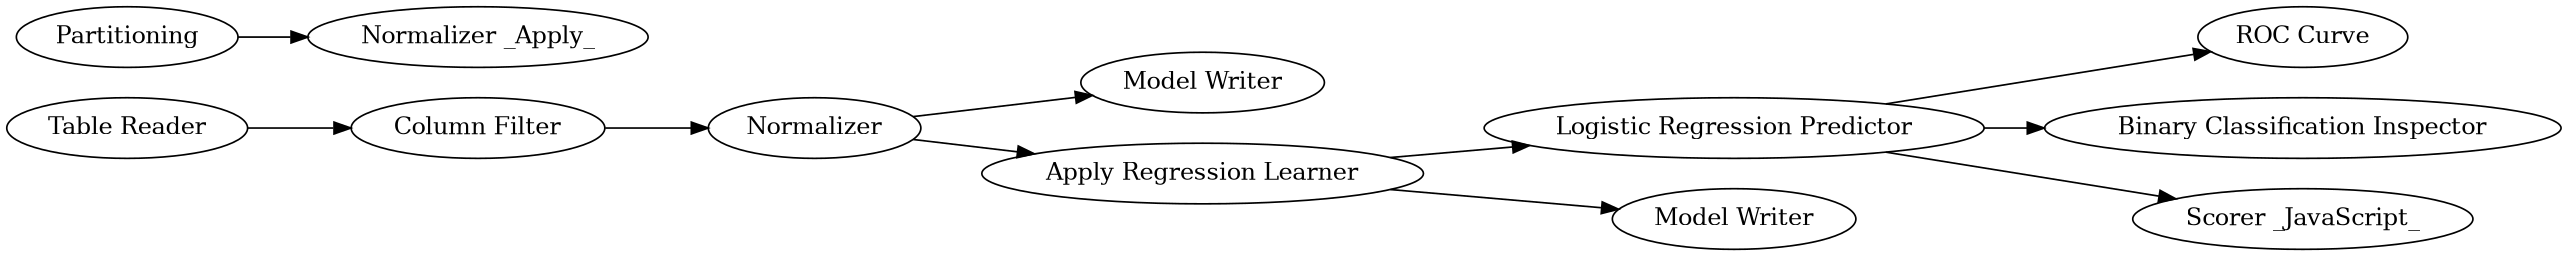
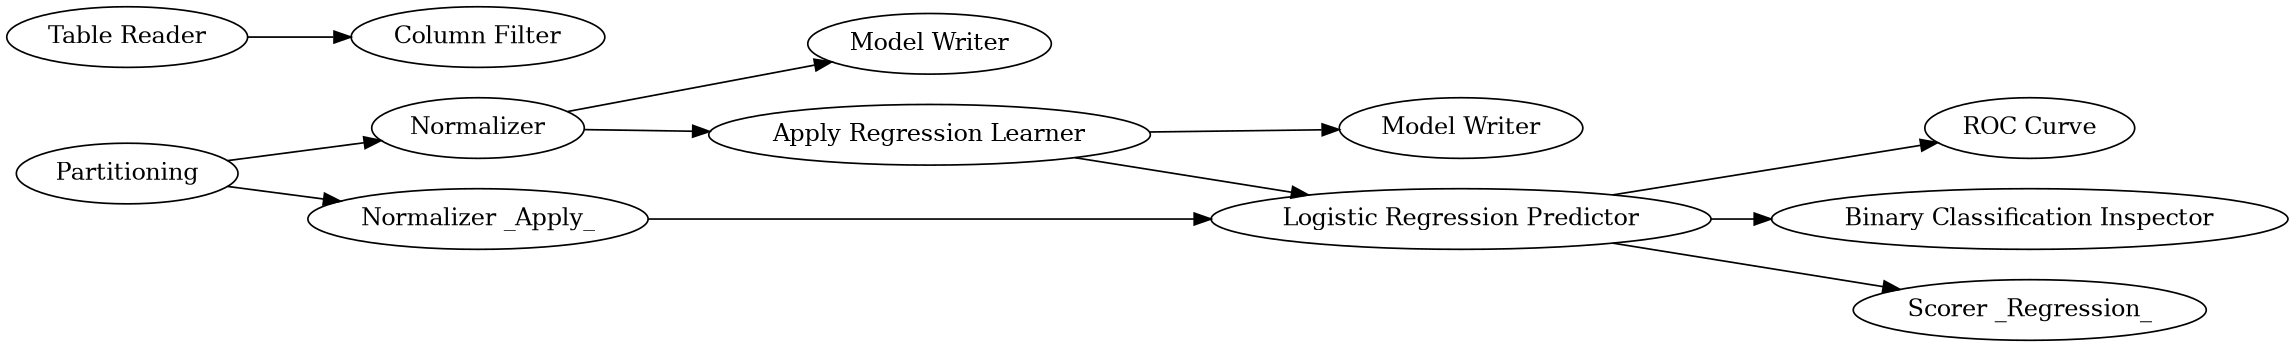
(648, 128) -> (296, 152)
none -> (921, 219)
(2303, 219) -> (2030, 310)
